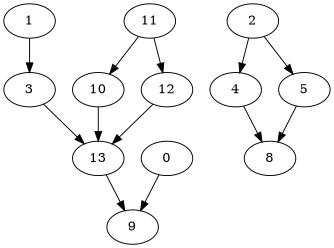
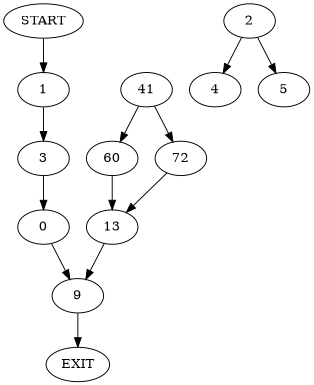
none -> (44, 21)
(150, 21) -> (147, 90)
(98, 90) -> (112, 158)
(167, 90) -> (181, 158)
(60, 121) -> (44, 188)
(270, 158) -> none
none -> (78, 364)
